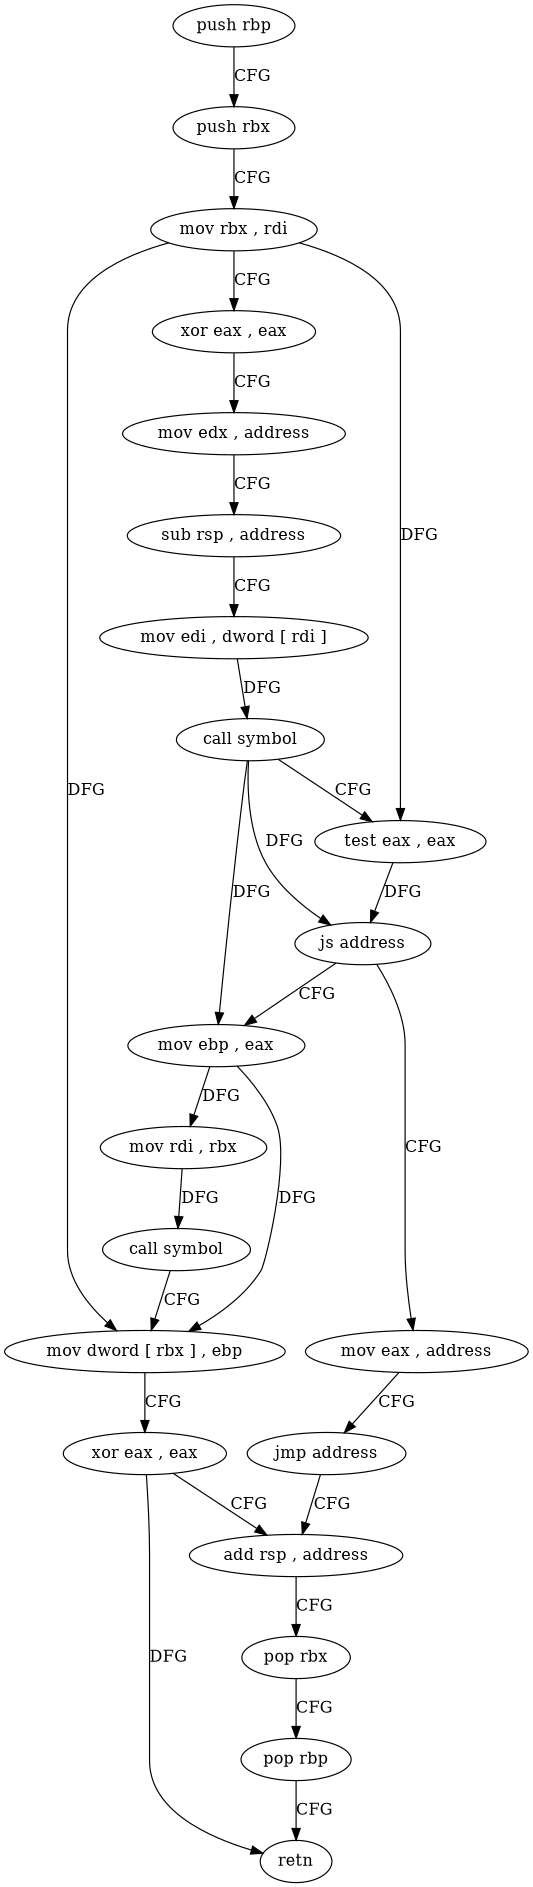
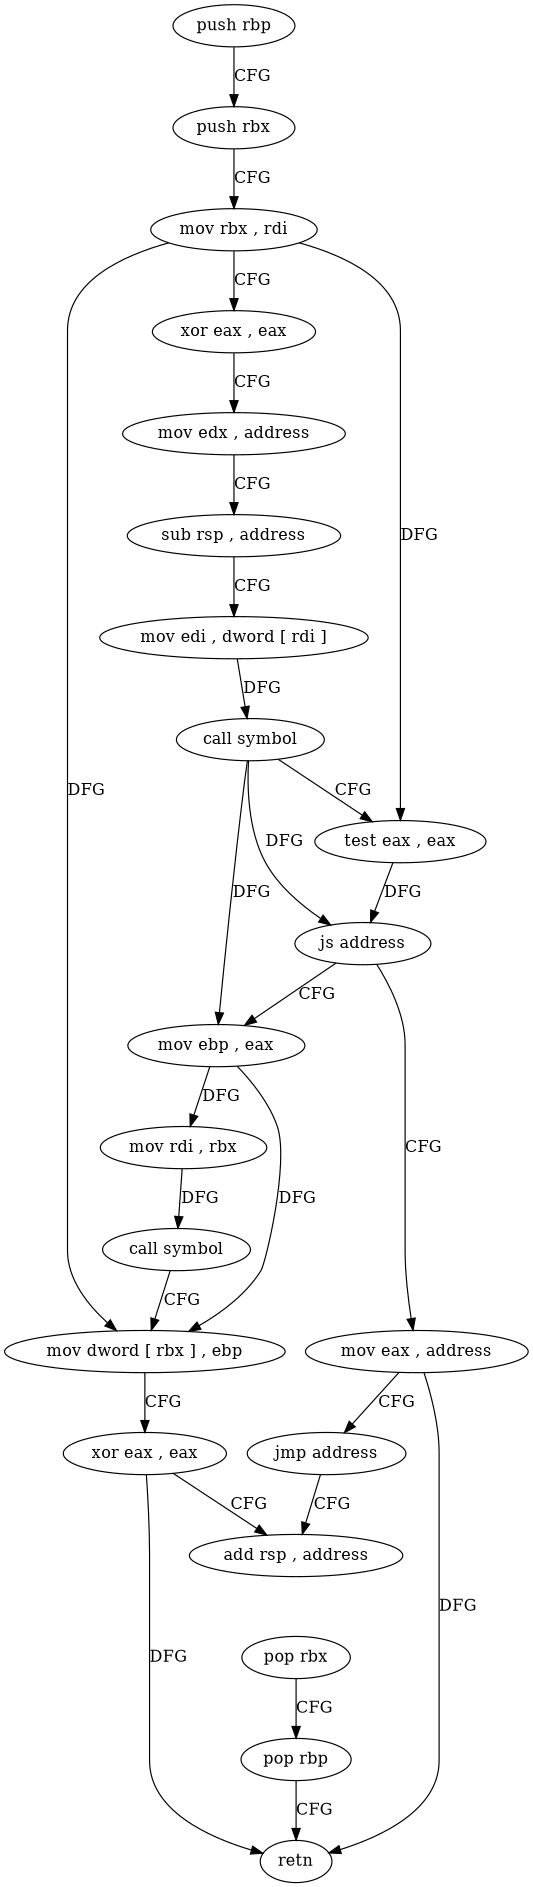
(296, 1601) -> none
none -> (439, 1637)
